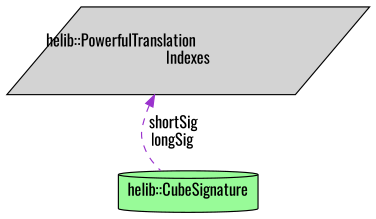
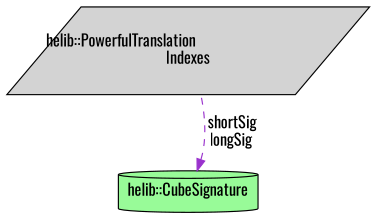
(142, 140) -> (205, 127)
